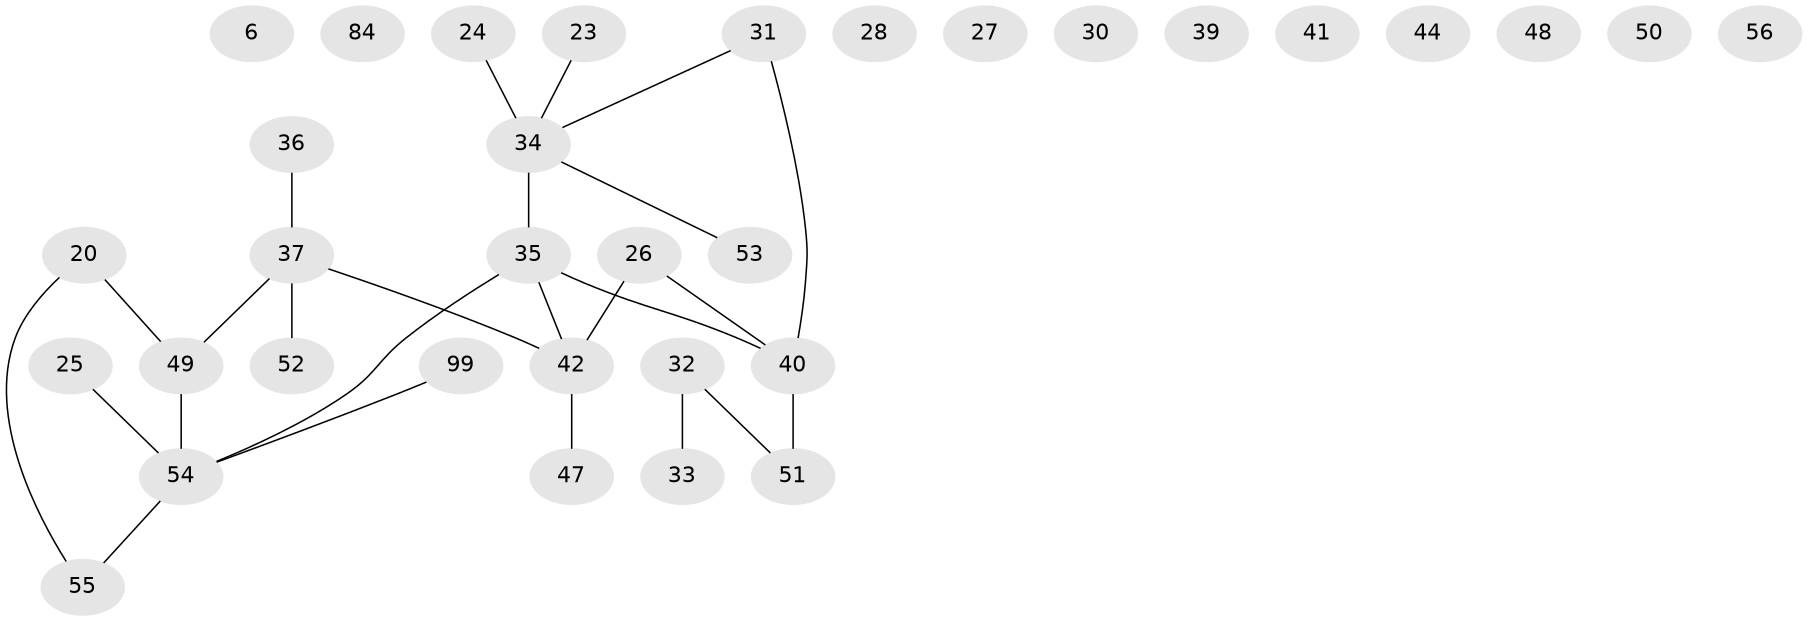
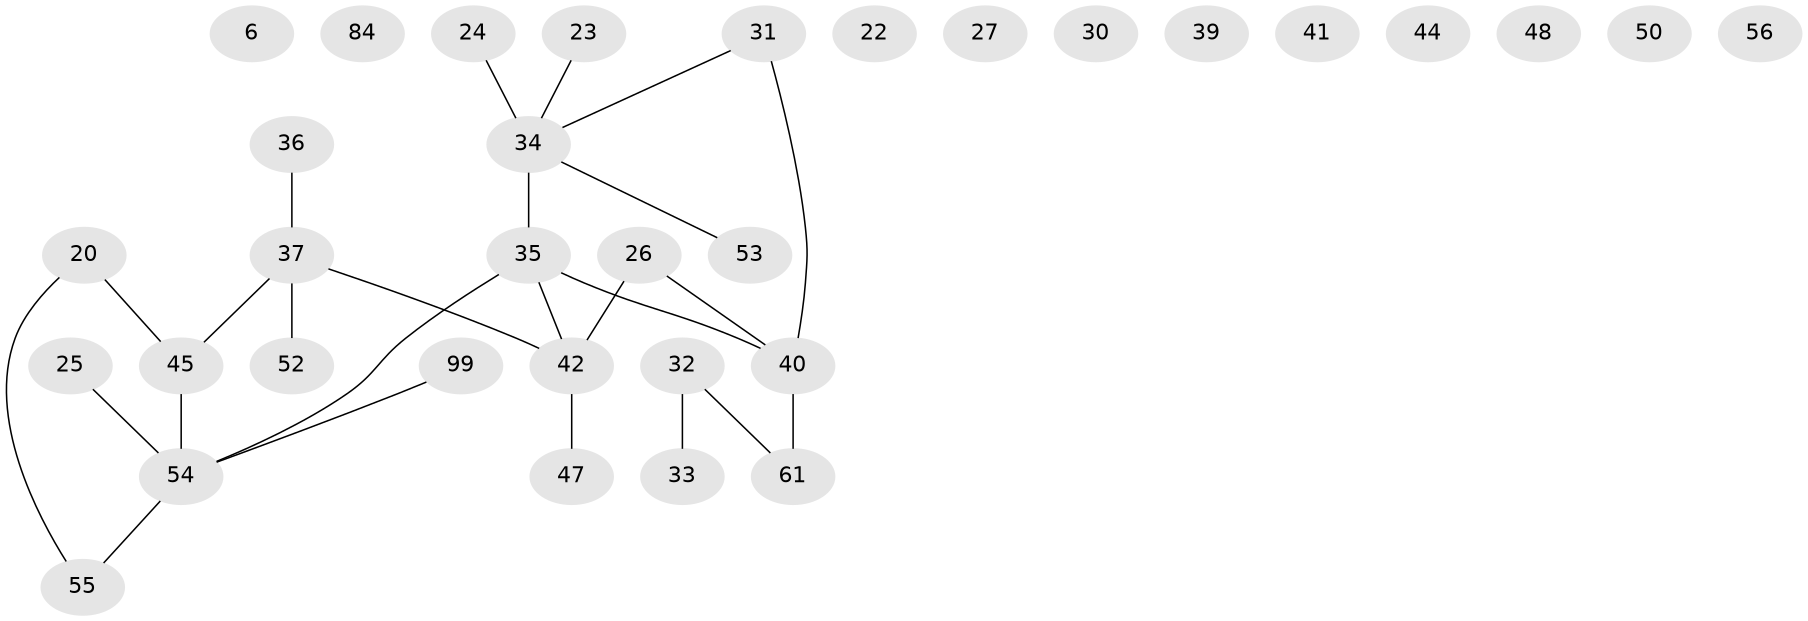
(875, 34) -> (875, 34)
(181, 366) -> (181, 366)
(793, 477) -> (793, 477)
